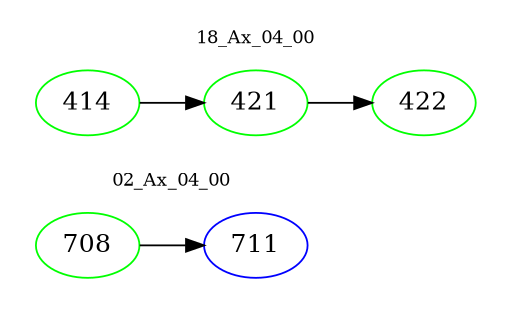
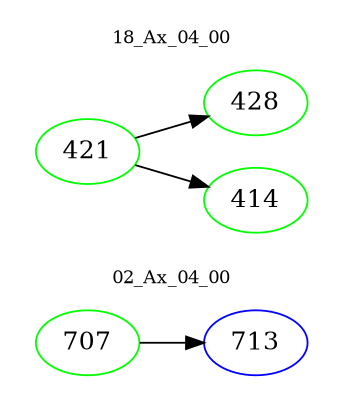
(163, 103) -> (163, 173)
(424, 103) -> (256, 103)
(88, 245) -> (88, 343)
(256, 245) -> (256, 343)
